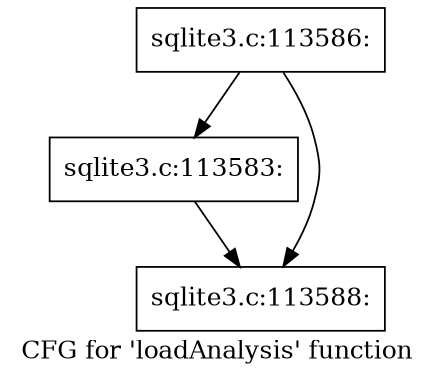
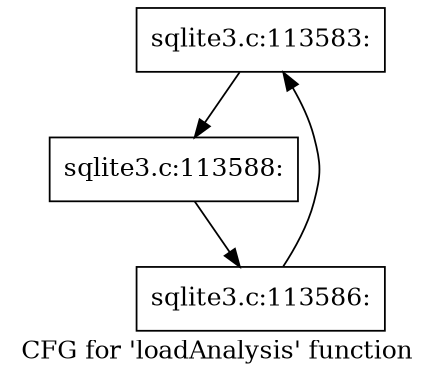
(319, 160) -> (212, 227)
